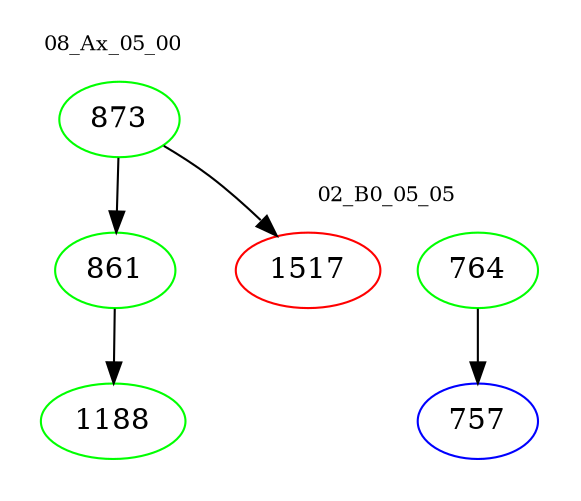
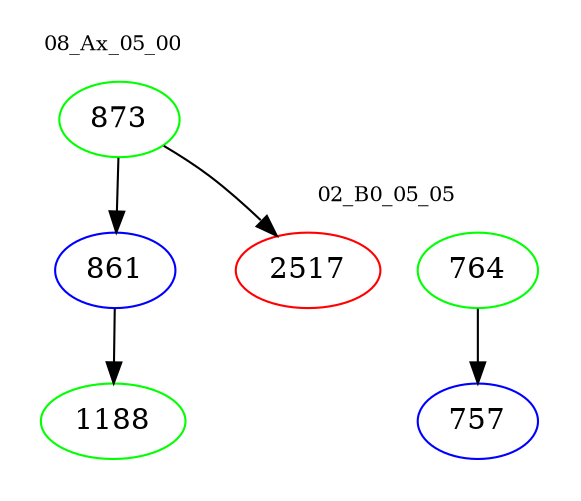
(115, 270) -> (115, 270)
(308, 270) -> (308, 270)
